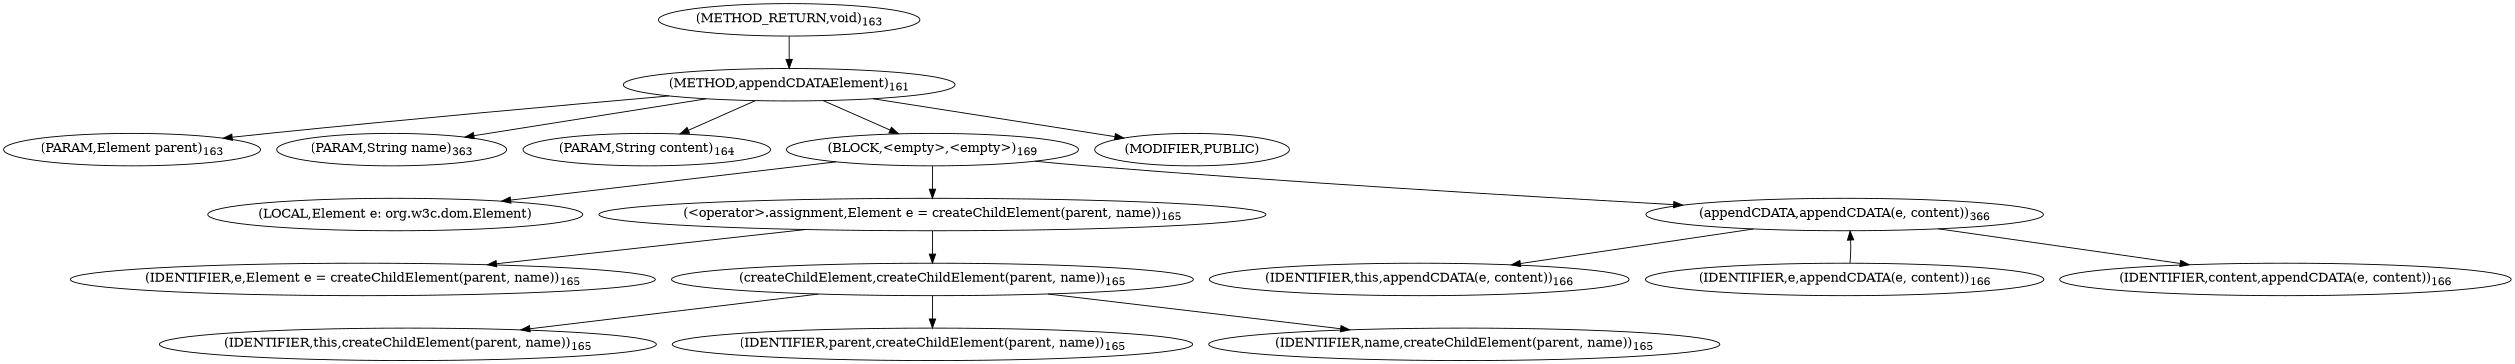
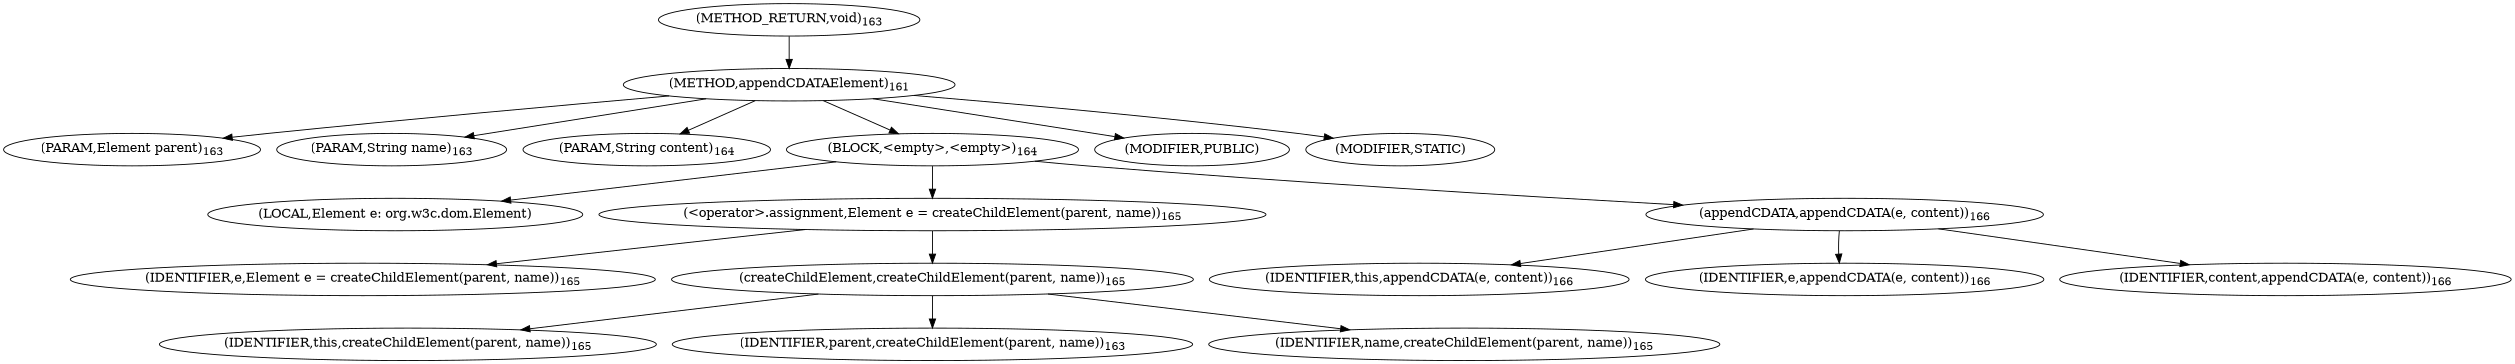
(462, 148) -> (462, 148)
(1027, 148) -> (1027, 148)
none -> (1400, 150)
(1980, 213) -> (1980, 213)
(1851, 252) -> (1839, 243)
(1115, 343) -> (1115, 343)
